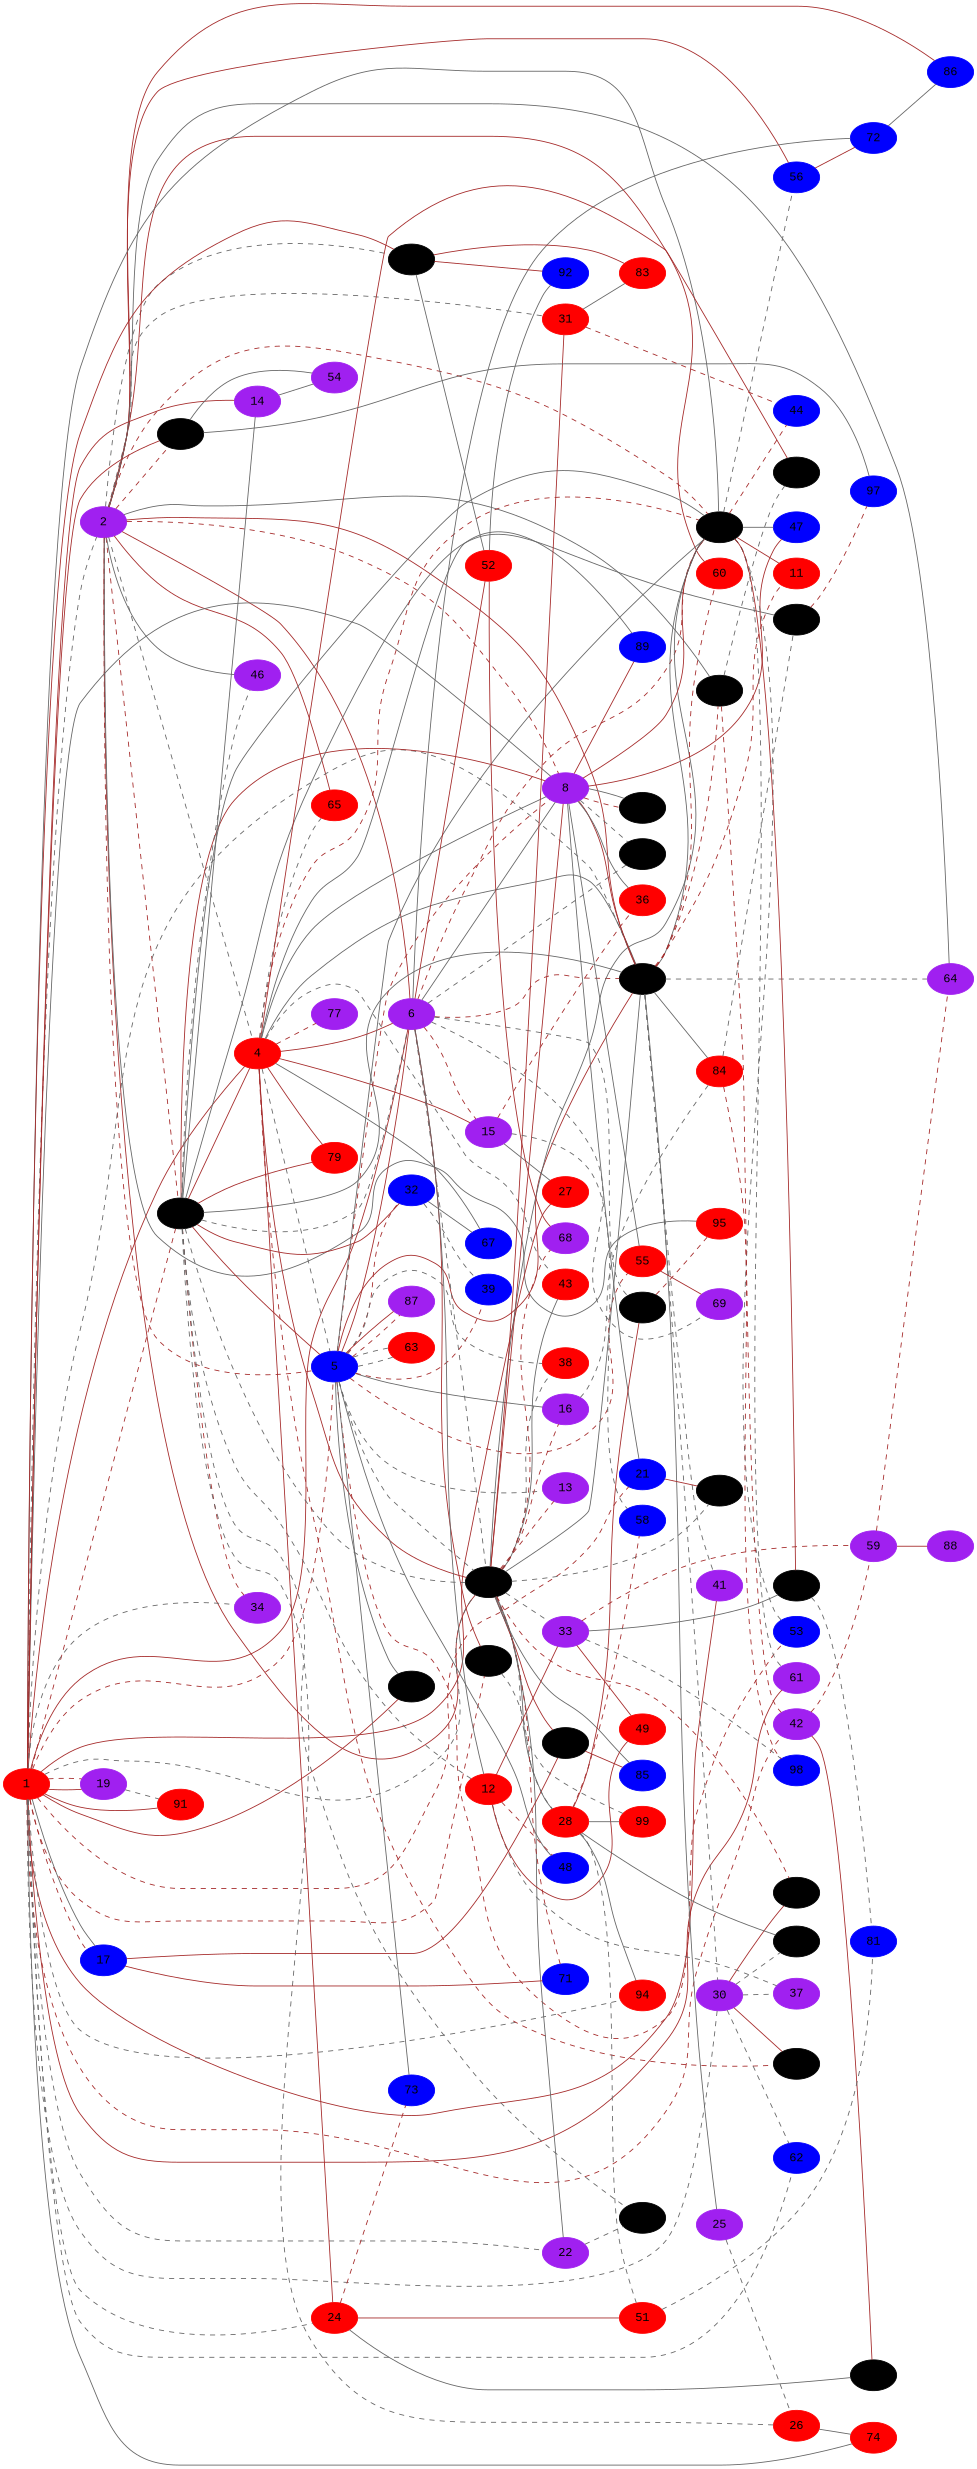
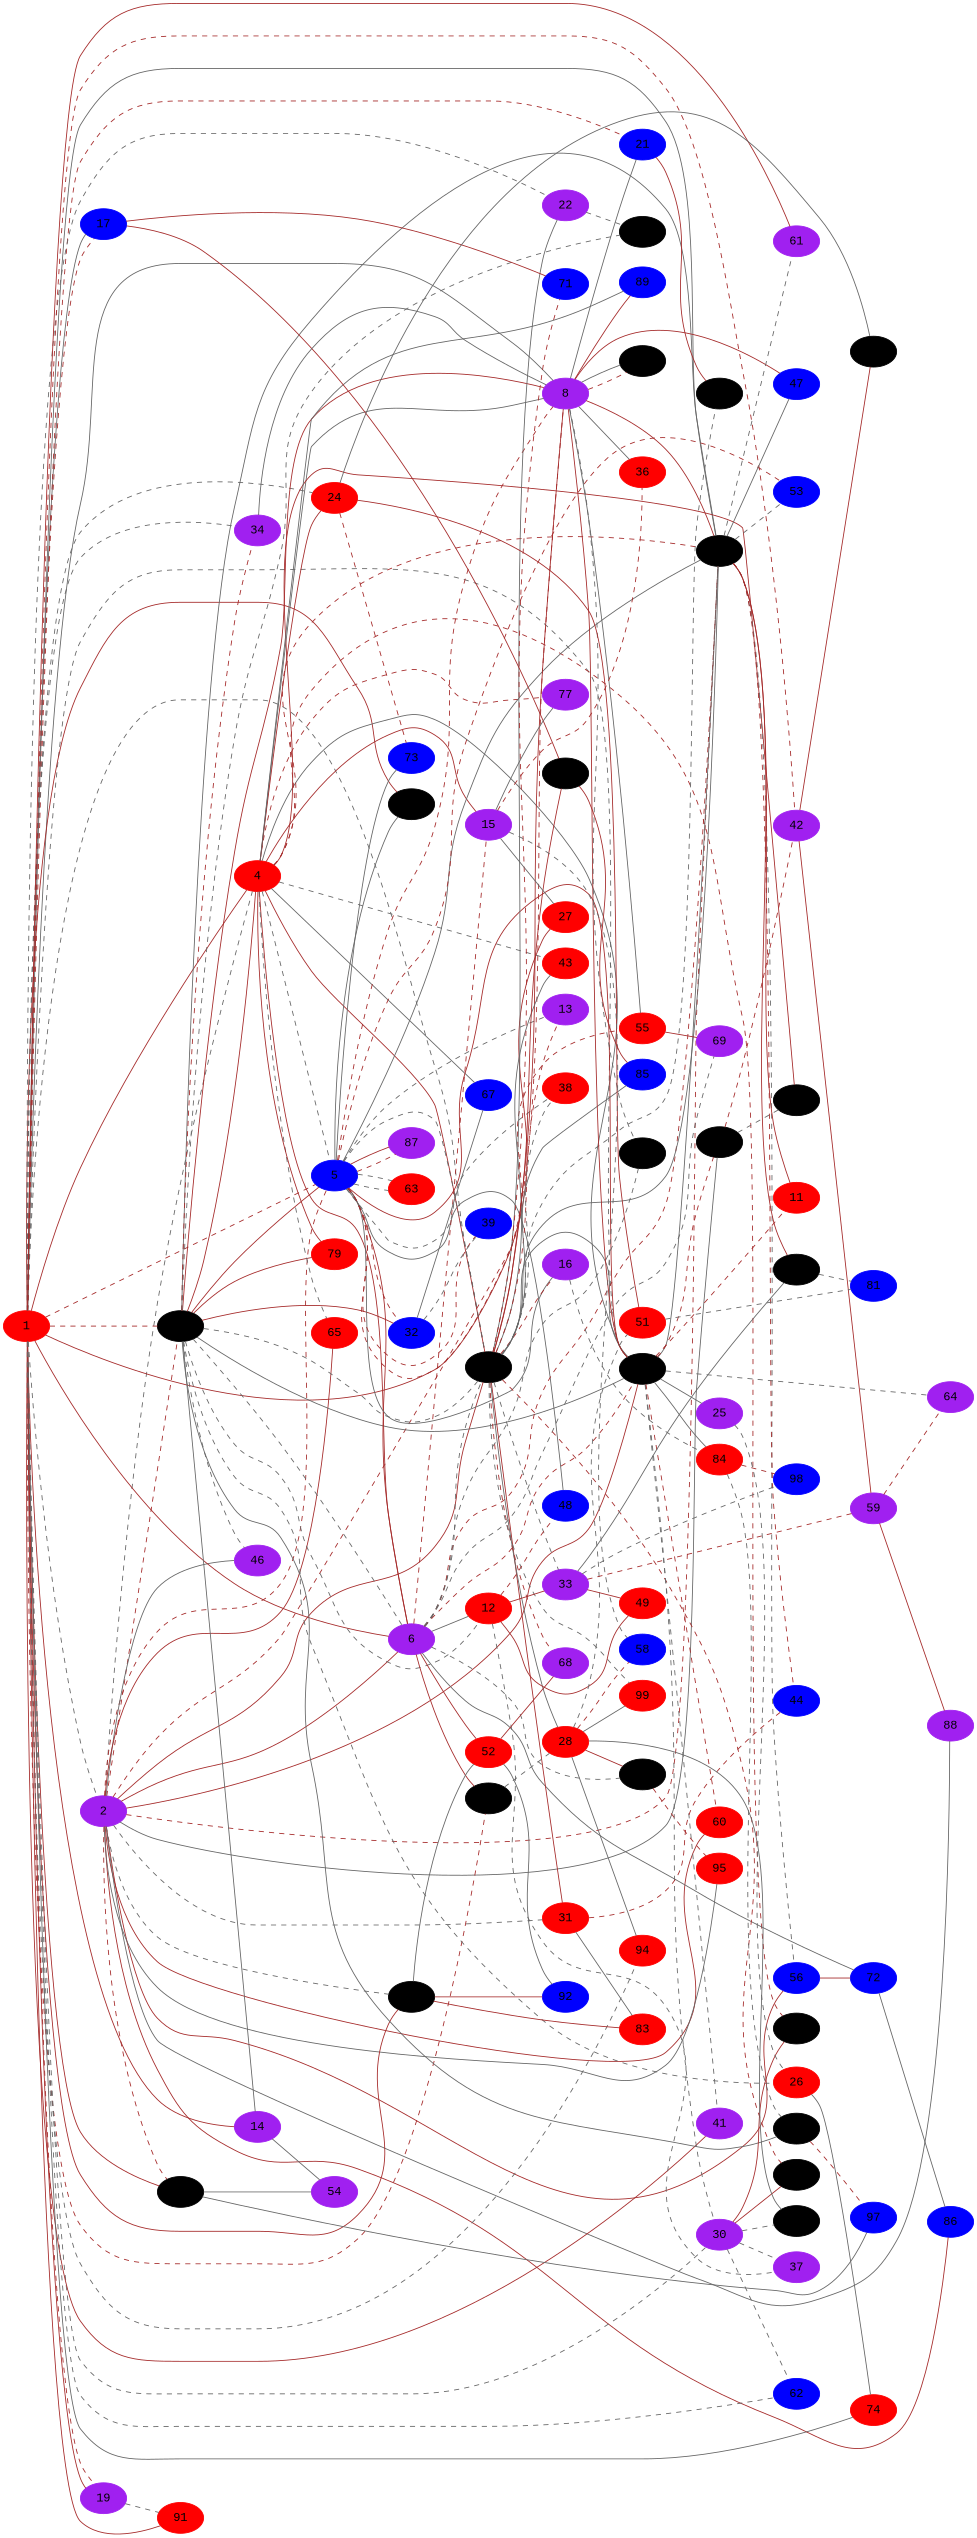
(675, 146) -> (660, 2264)
none -> (526, 750)
(489, 901) -> (346, 319)
(848, 1640) -> (835, 1167)
